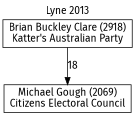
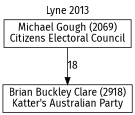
(68, 62) -> (68, 62)
